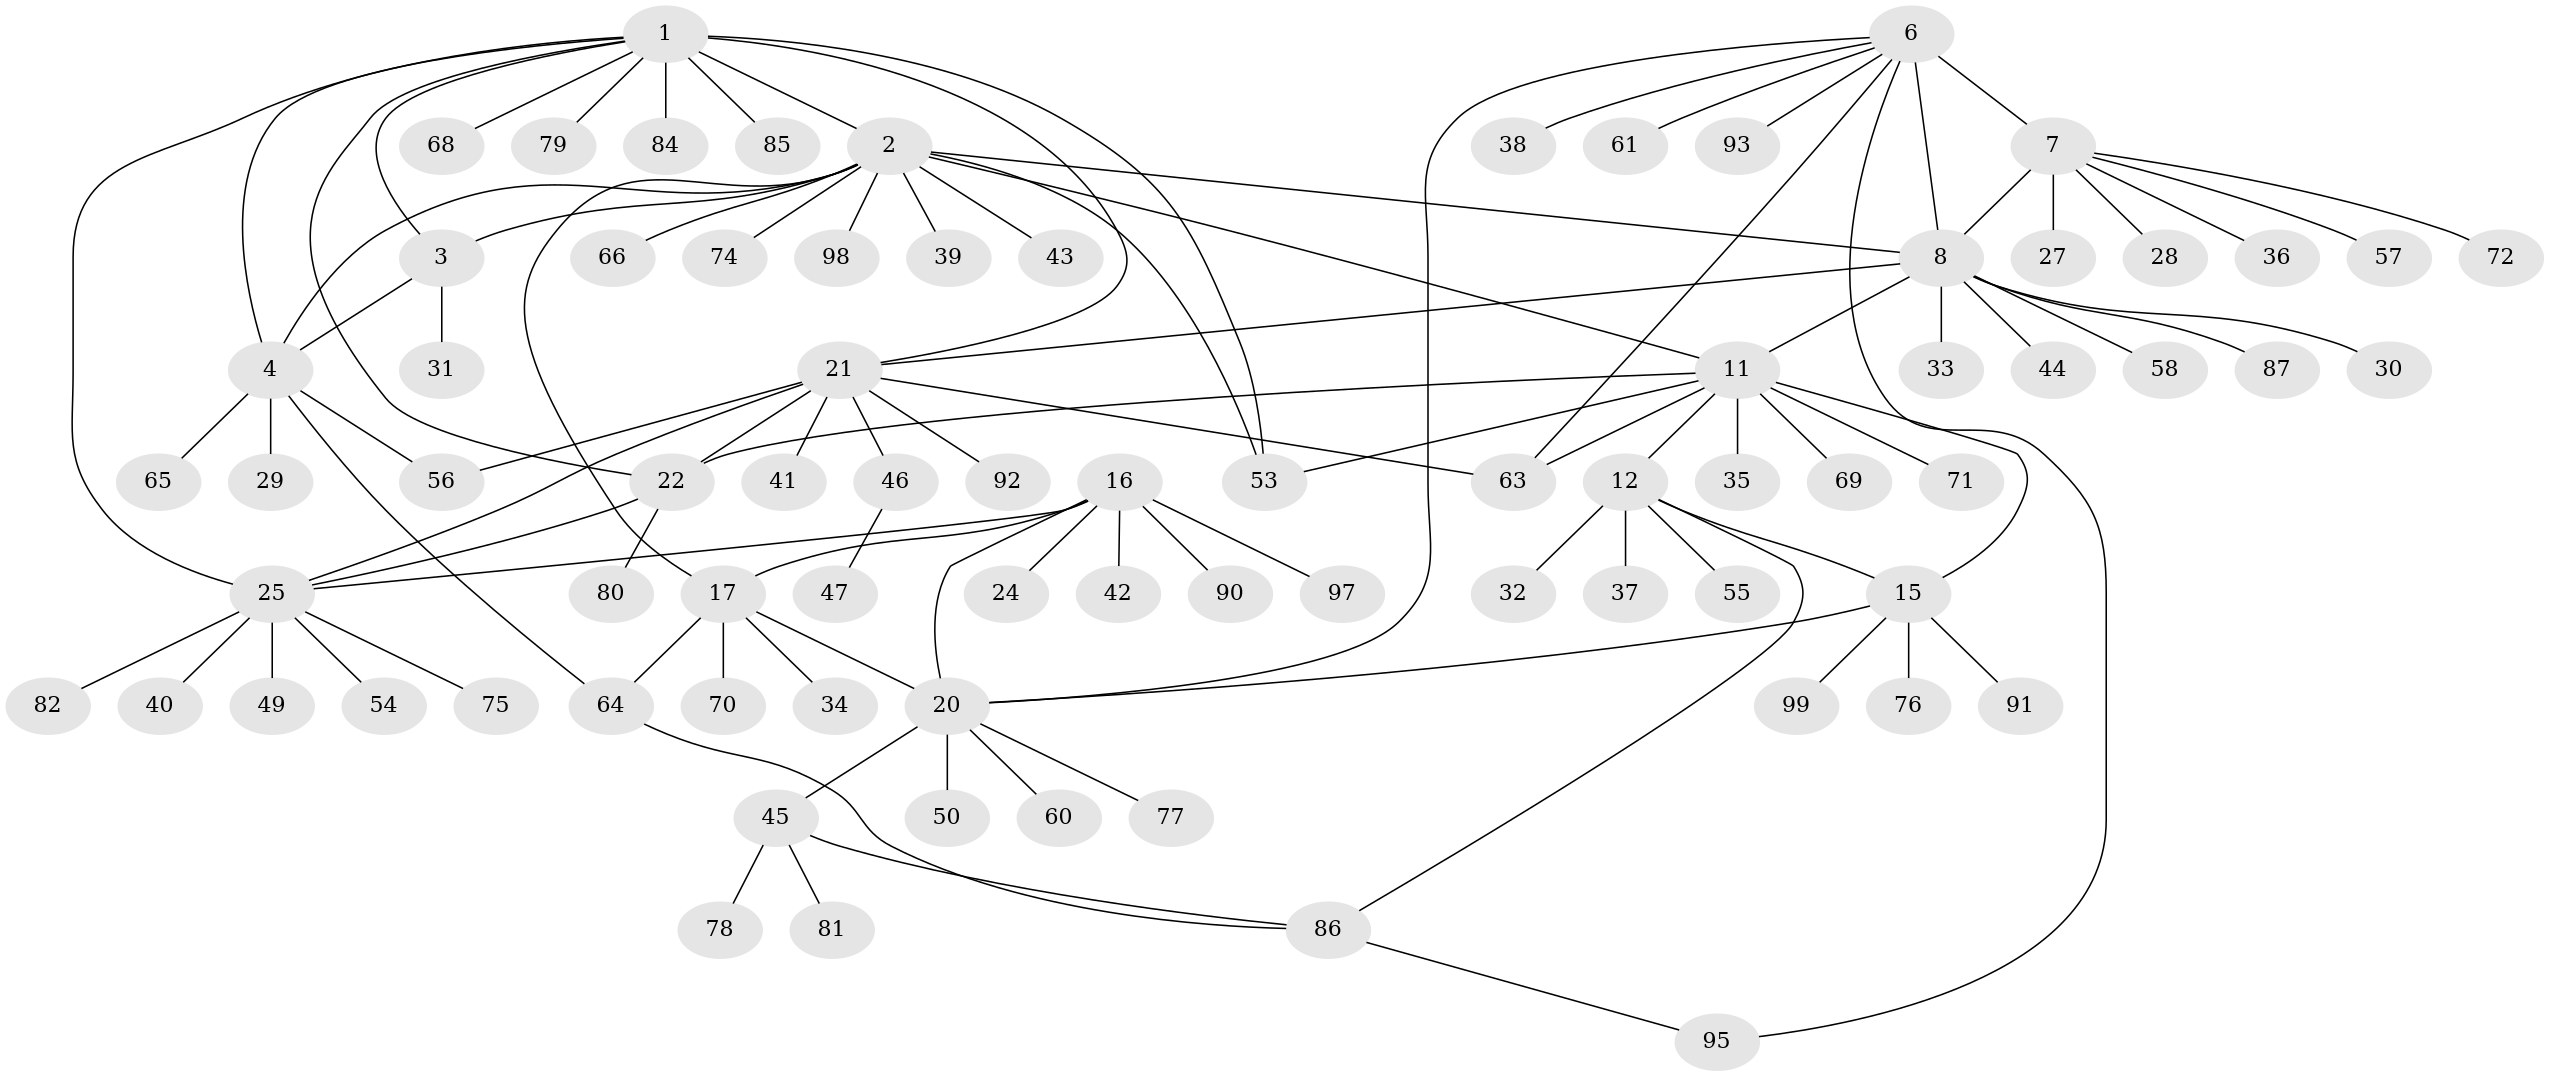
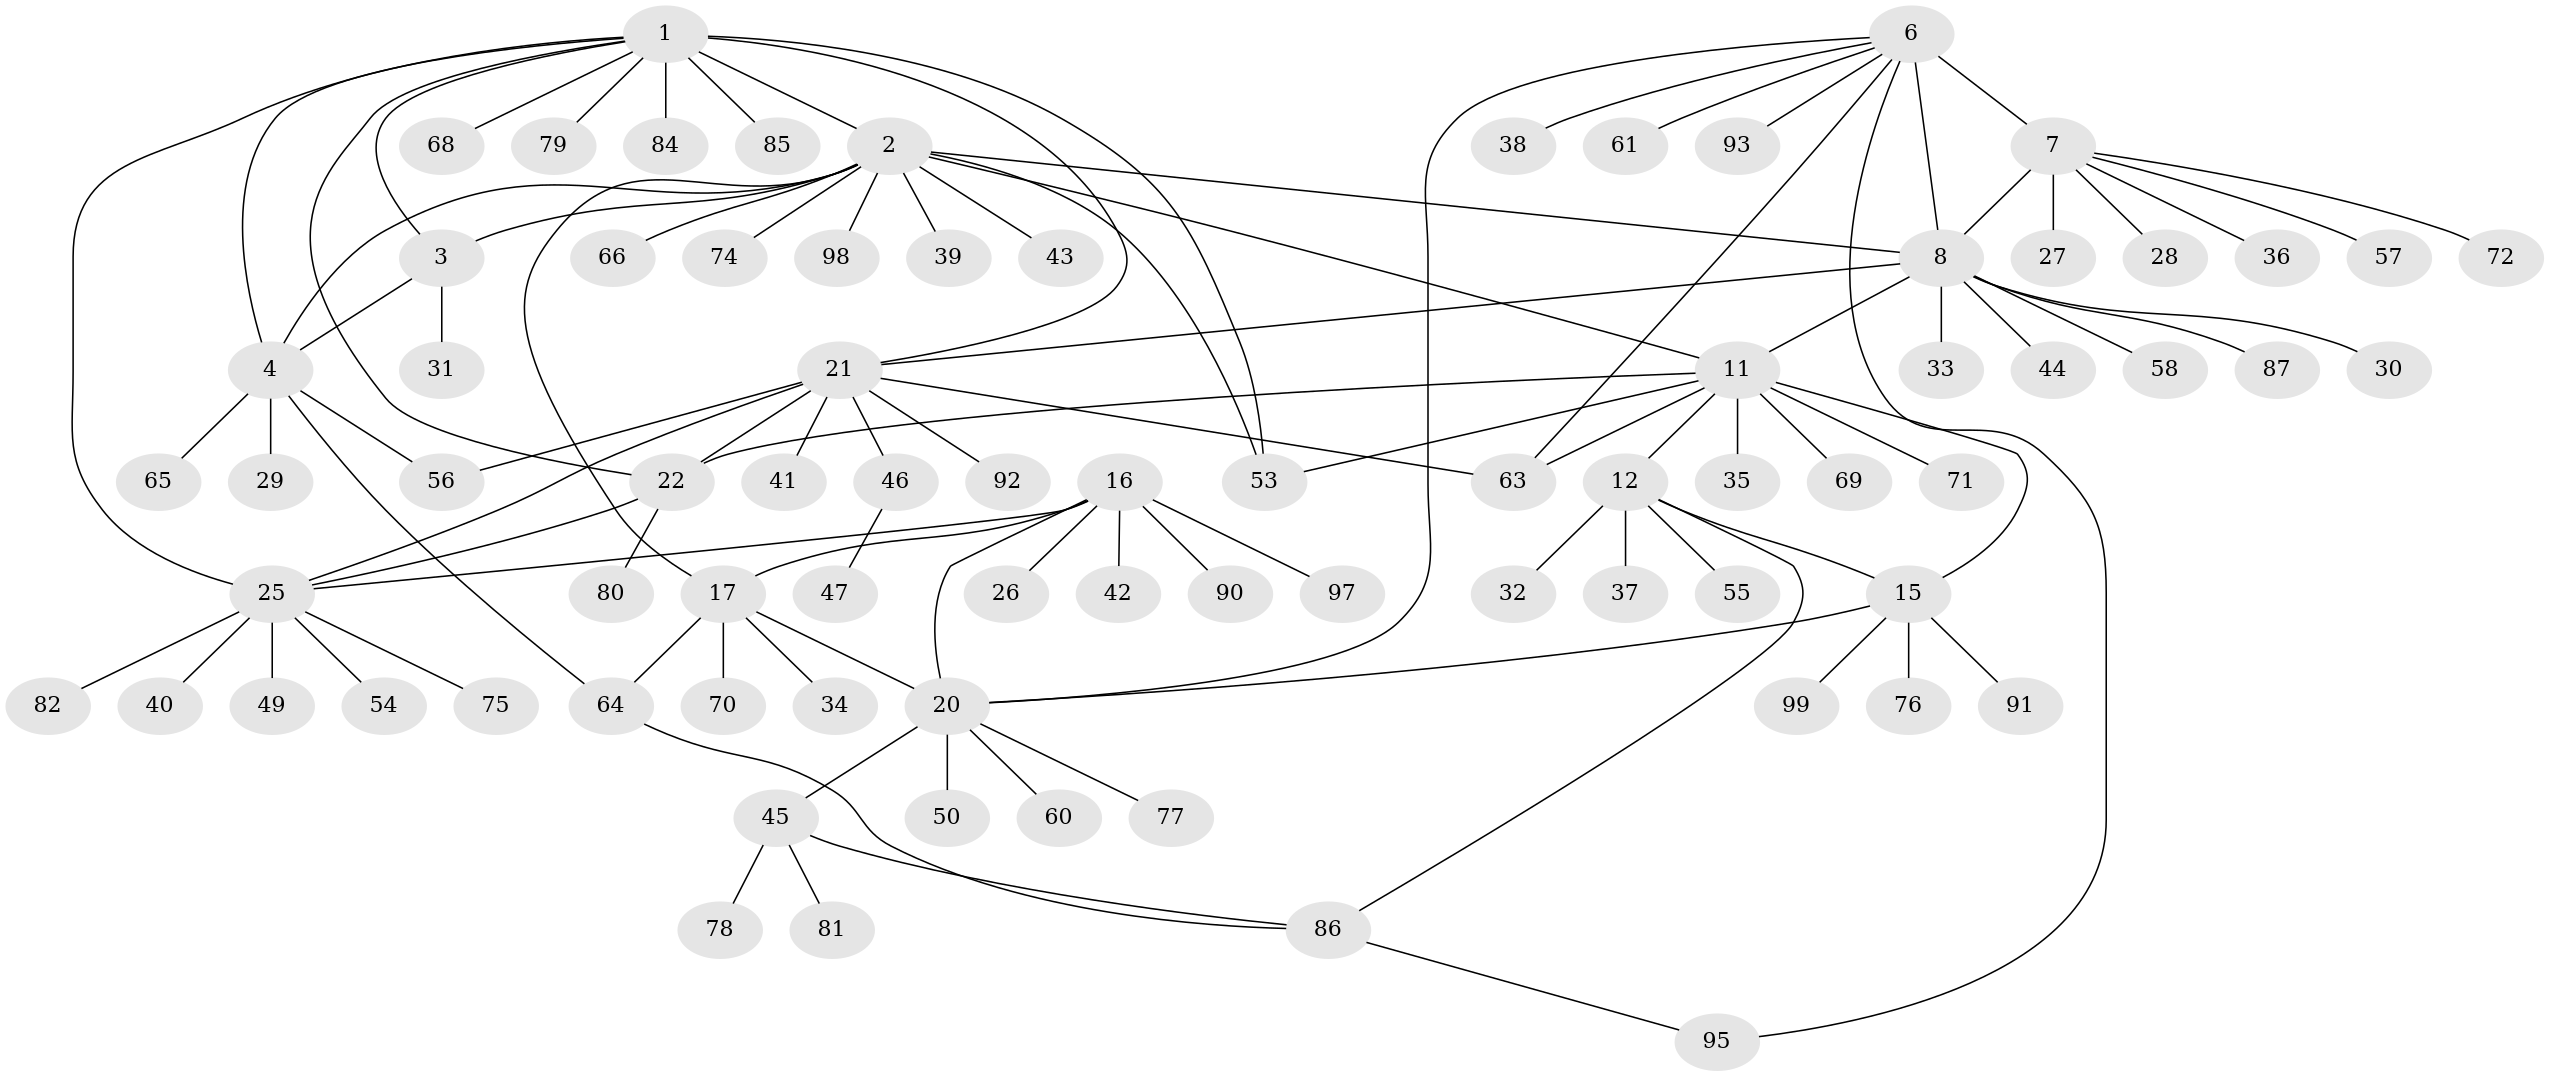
(1006, 594) -> (1006, 594)
